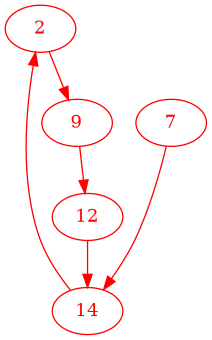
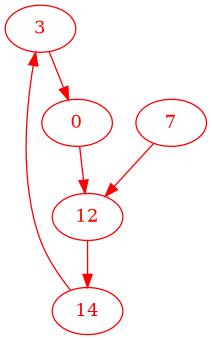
(41, 29) -> (41, 29)
(77, 123) -> (77, 123)
(145, 215) -> (134, 165)
